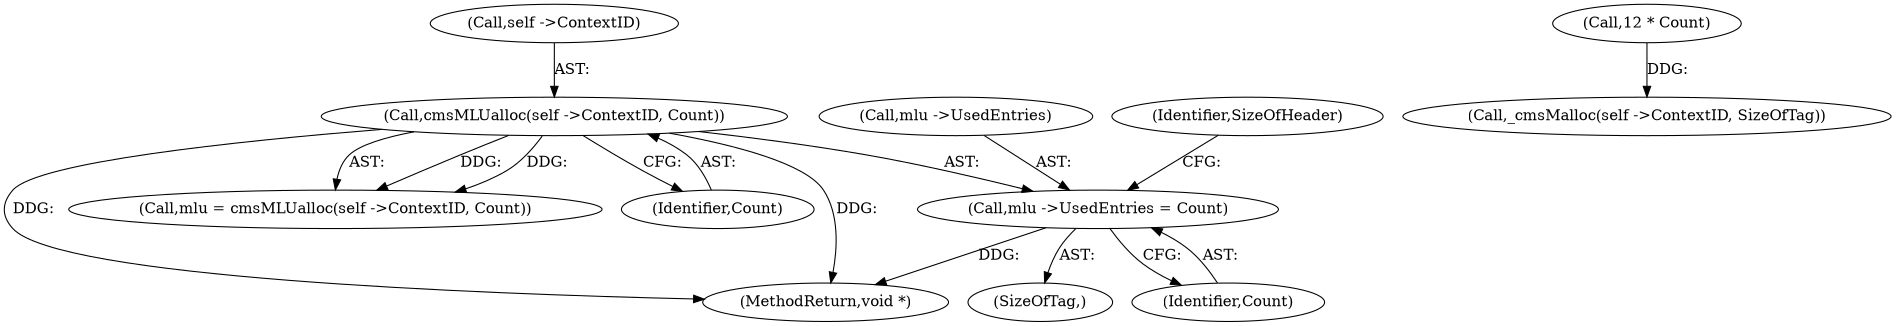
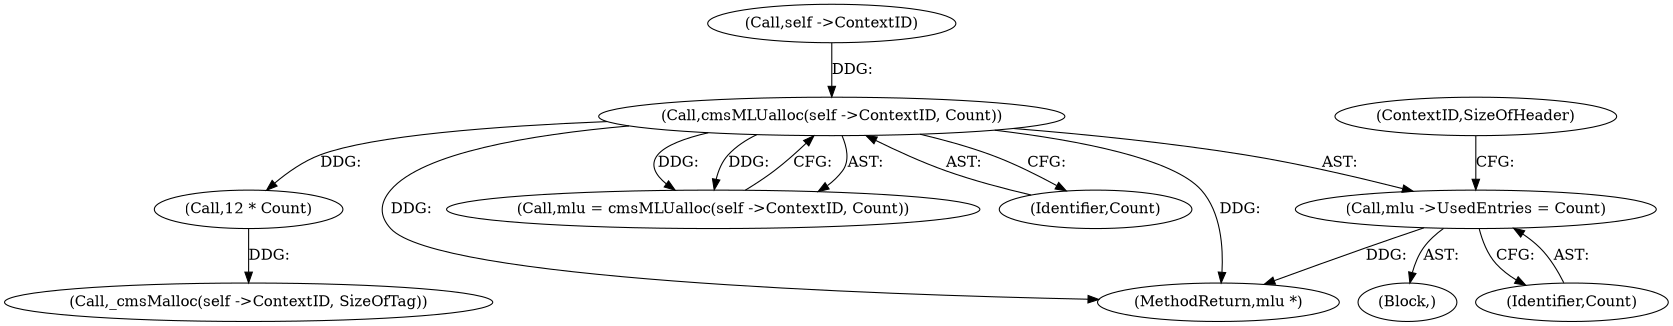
(575, 70) -> (855, 70)
(956, 116) -> none
(1247, 116) -> (1476, 116)
none -> (436, 133)
none -> (777, 169)
(826, 302) -> (1218, 302)
(1040, 302) -> (1407, 302)
